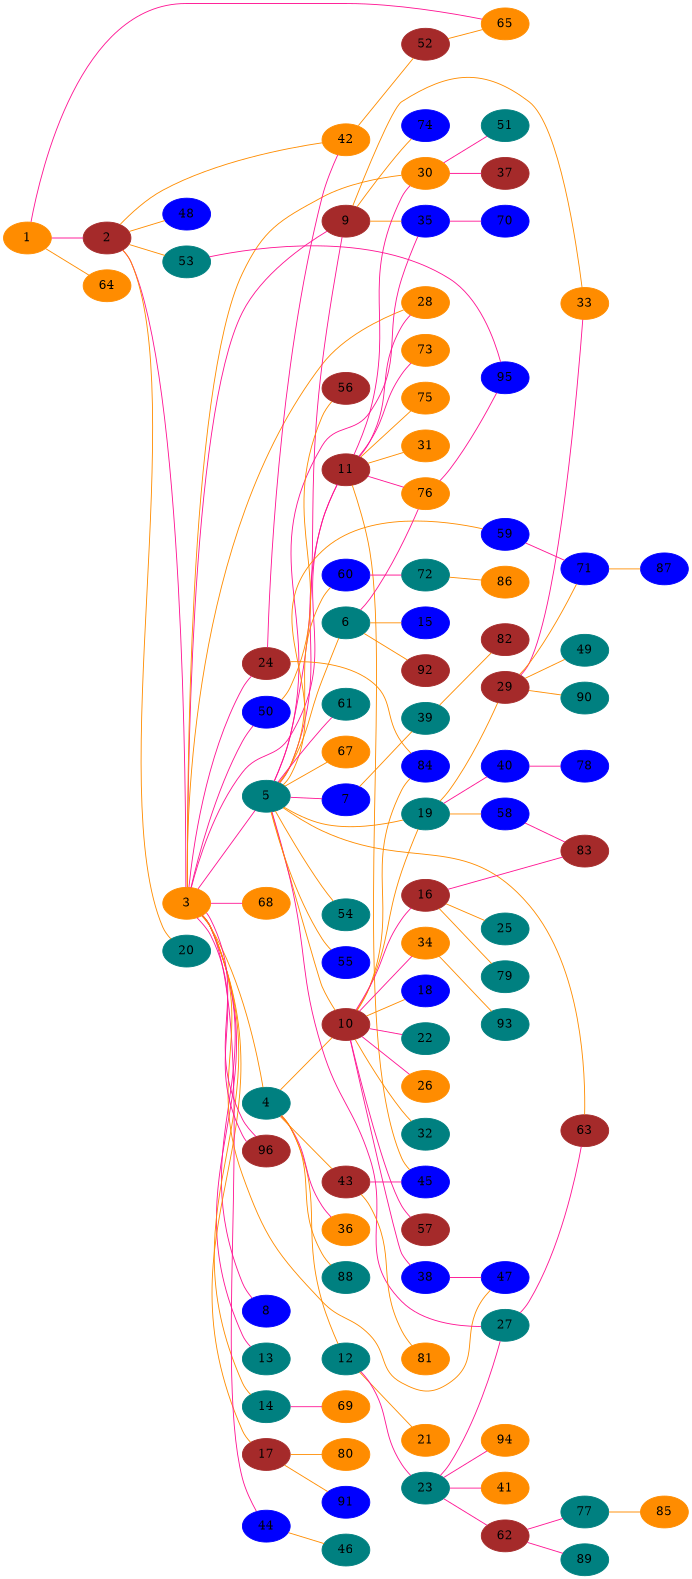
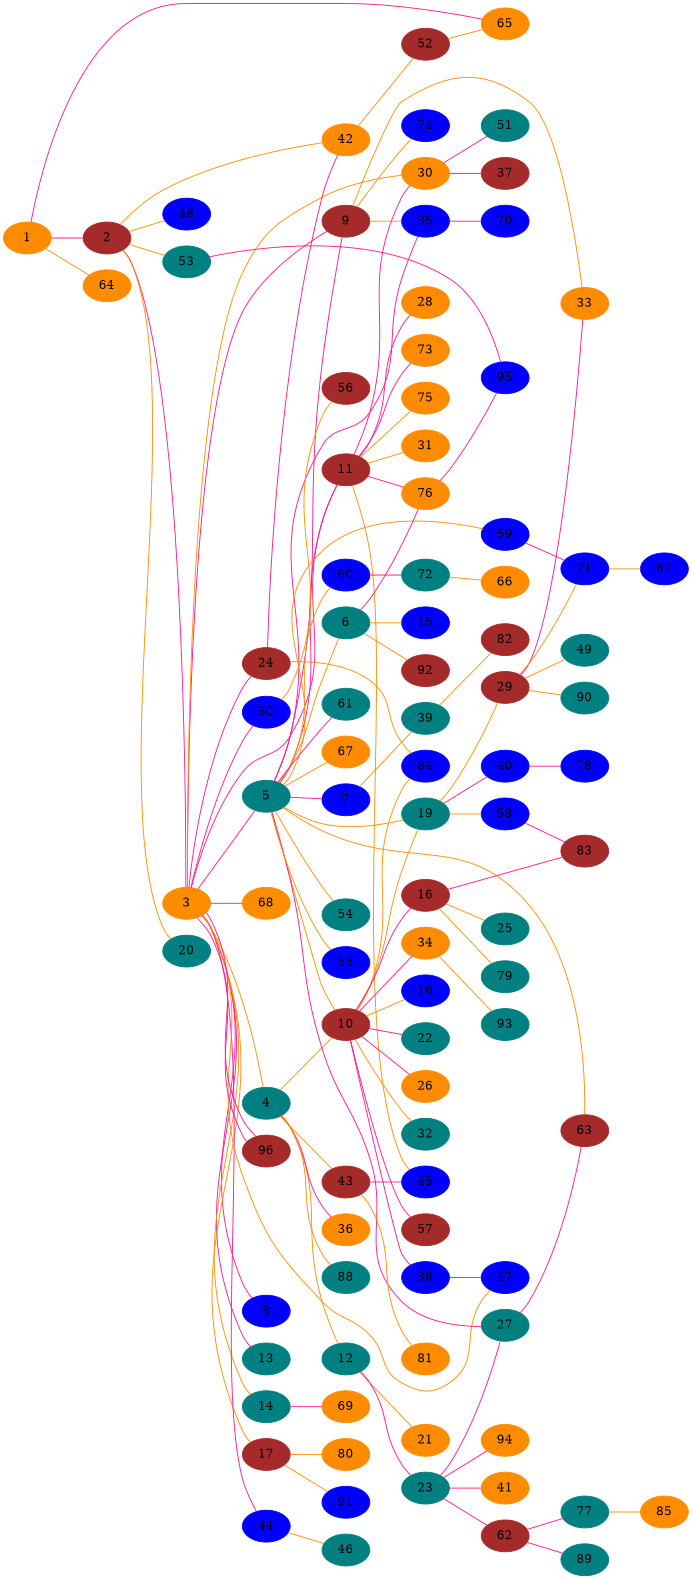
(228, 567) -> none
(505, 582) -> (505, 582)
